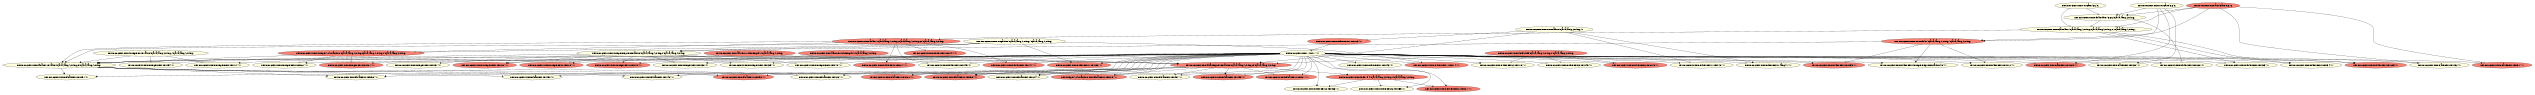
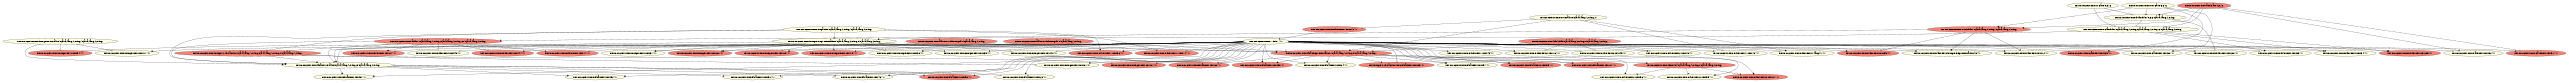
none -> (884, 45)
none -> (949, 45)
(151, 65) -> (60, 53)
(1635, 65) -> (1669, 53)
